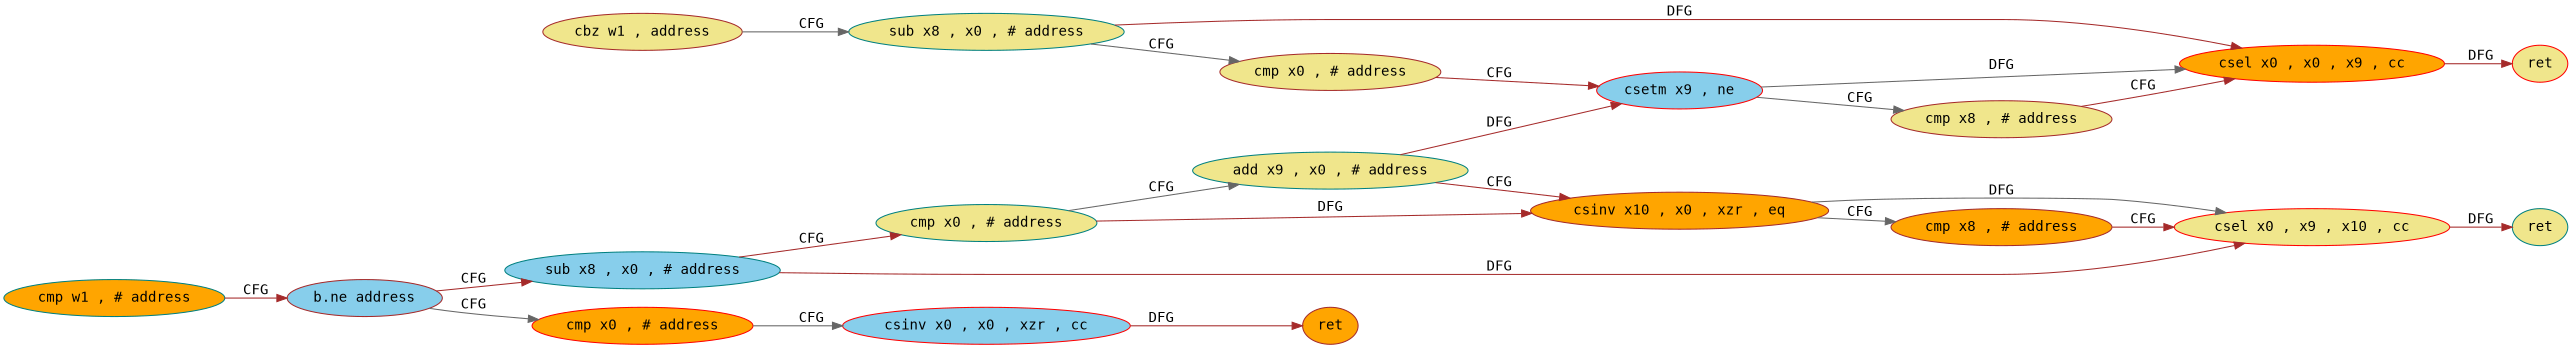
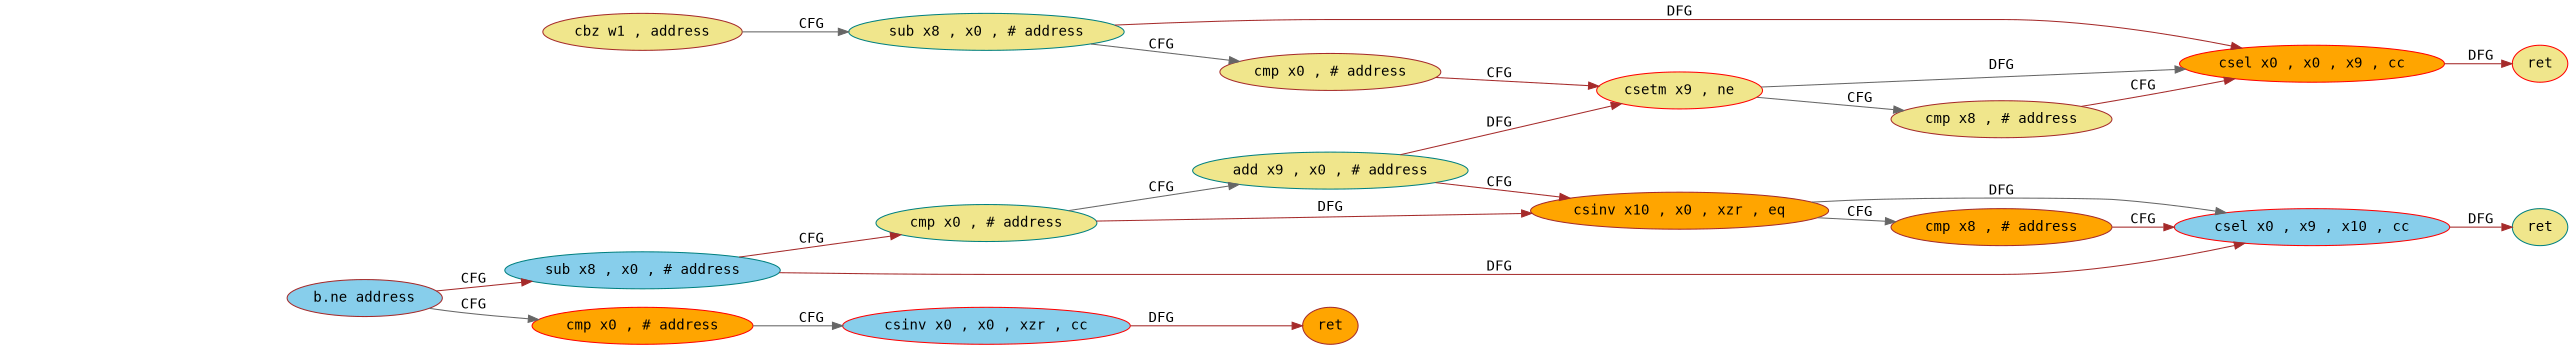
(1680, 90) -> (1680, 90)
(2312, 227) -> (2312, 227)
(114, 298) -> none
